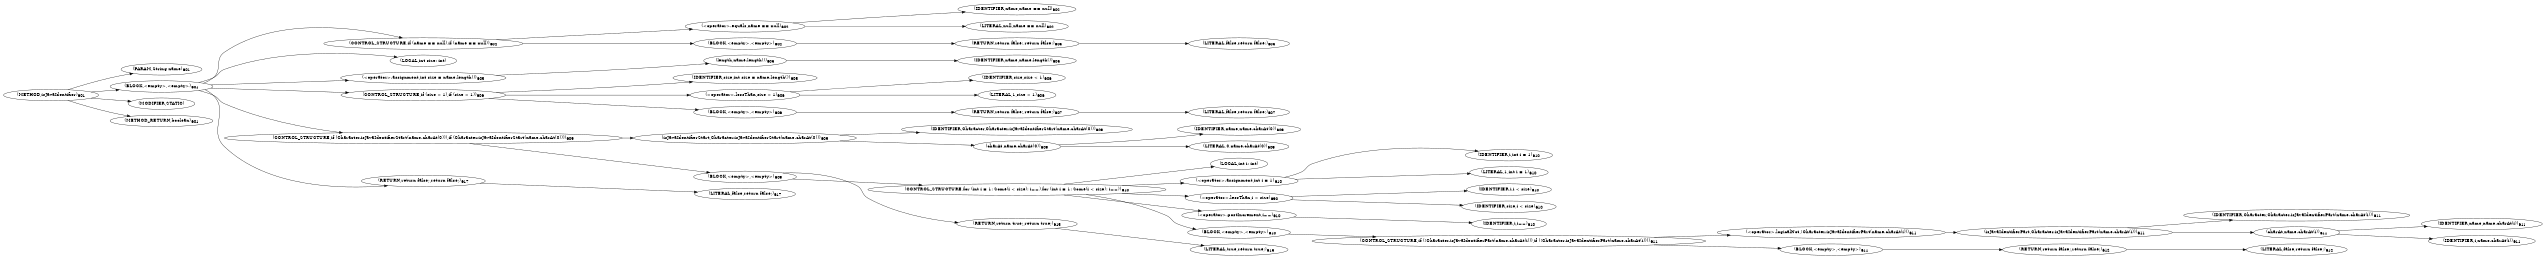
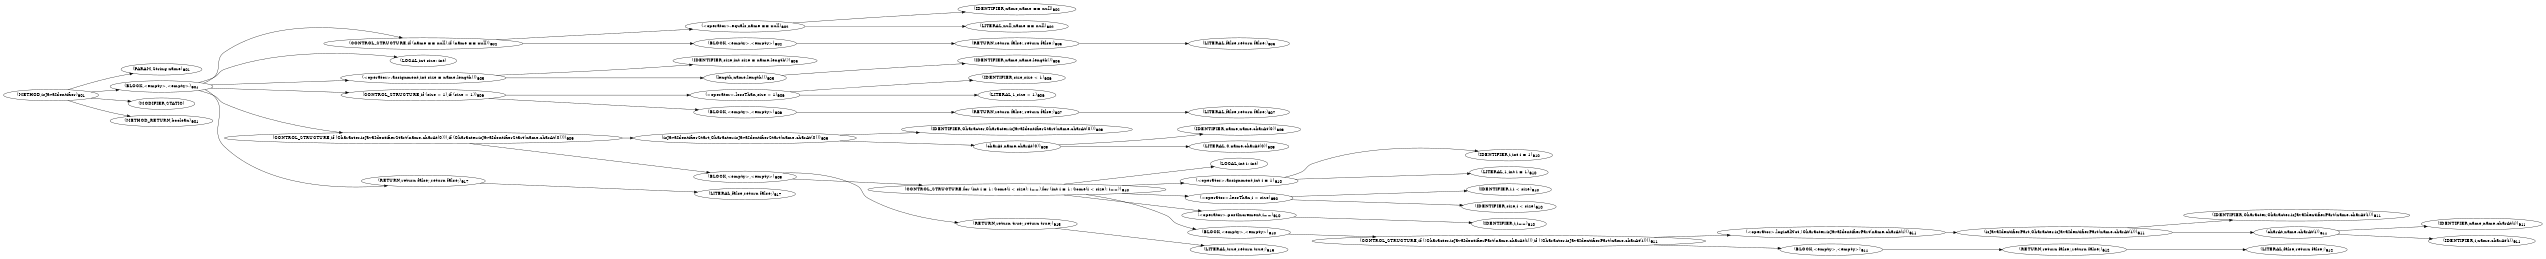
(593, 88) -> (593, 71)
